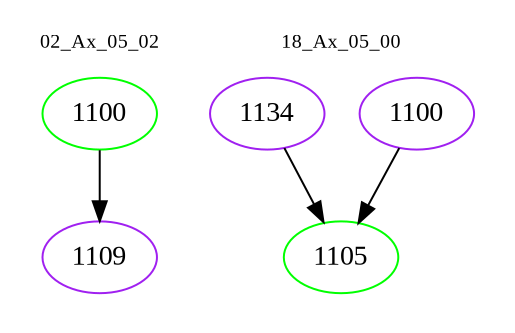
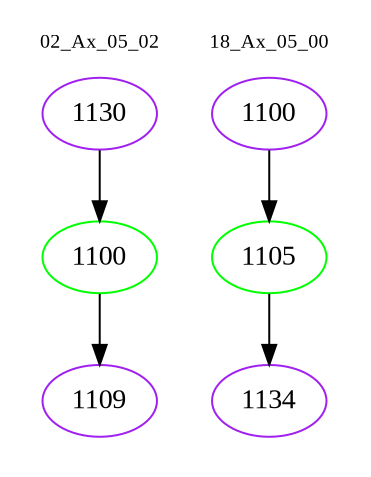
none -> (100, 114)
(299, 176) -> (269, 319)
